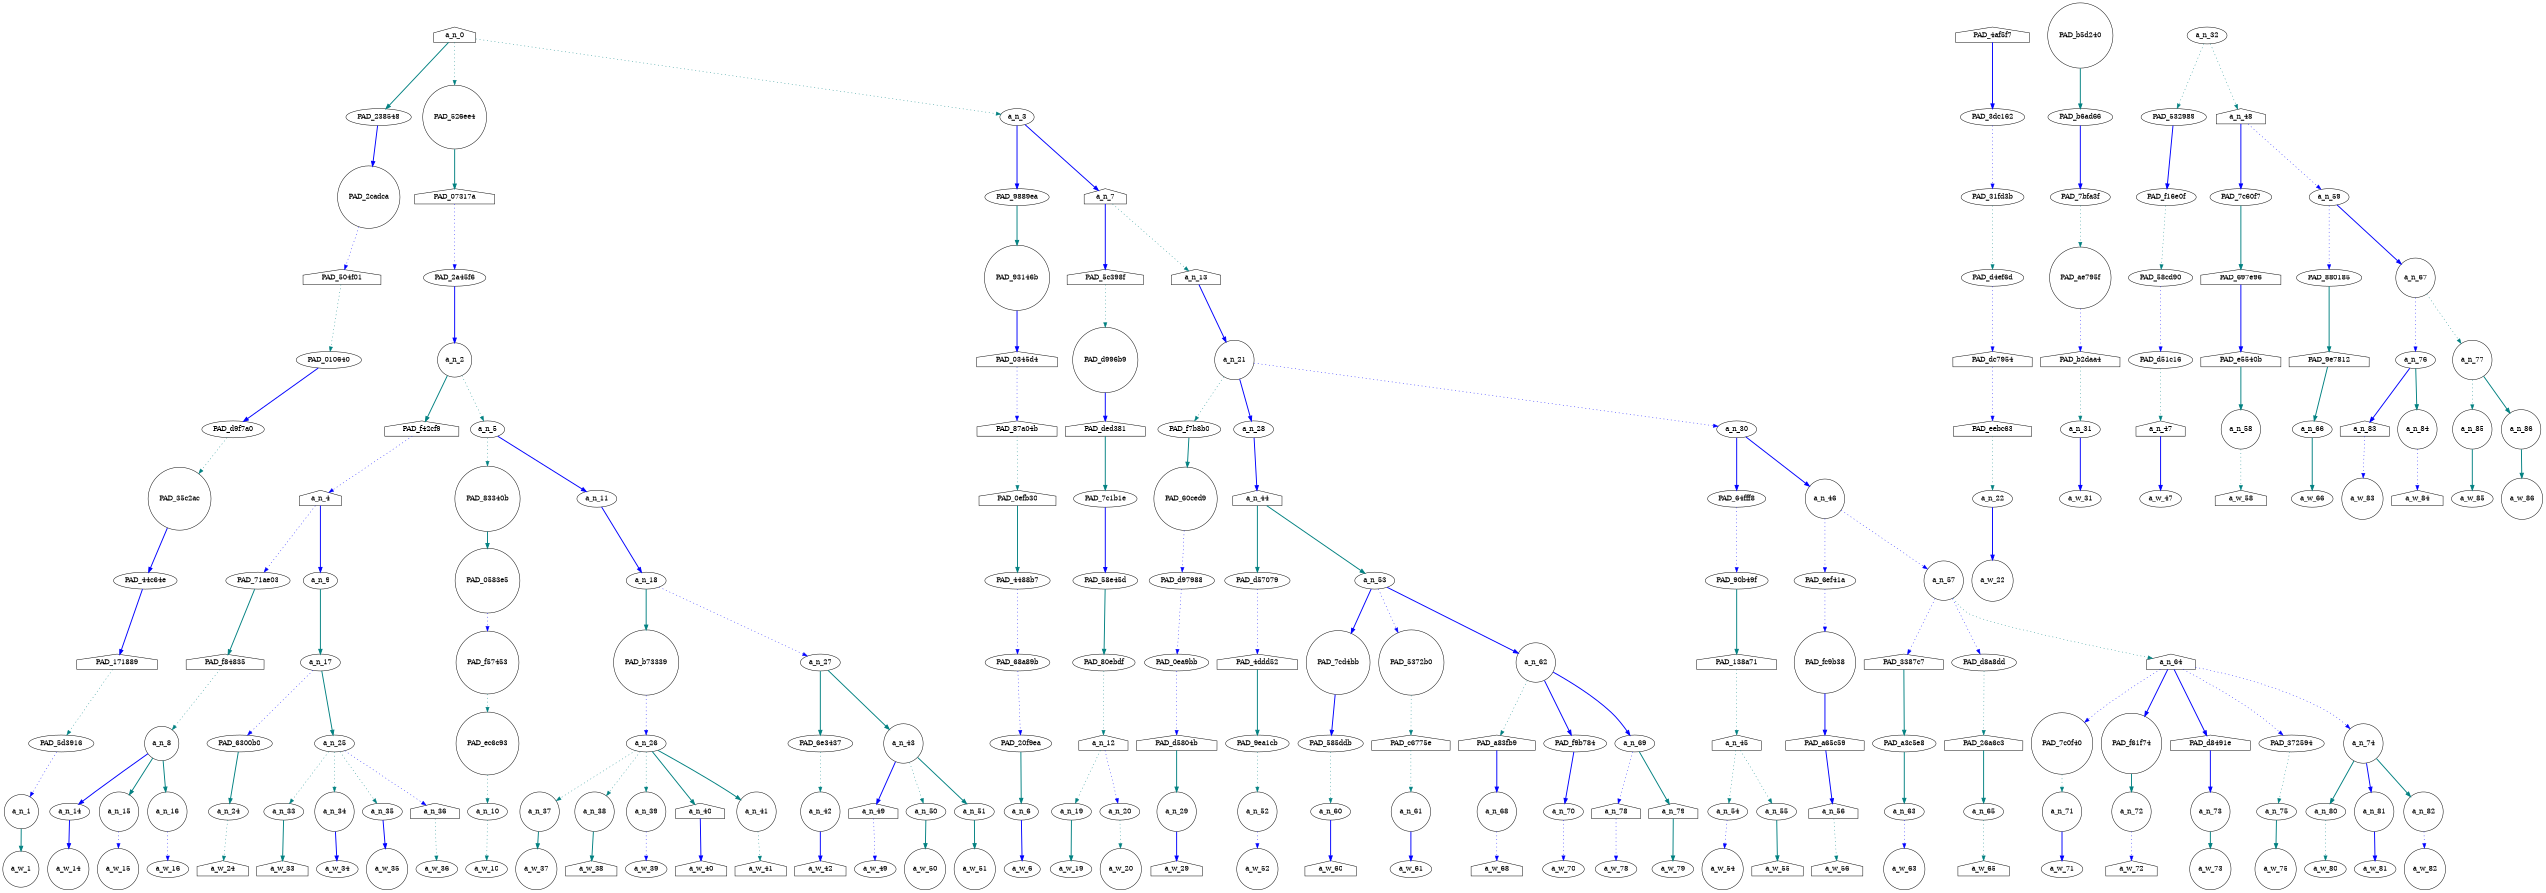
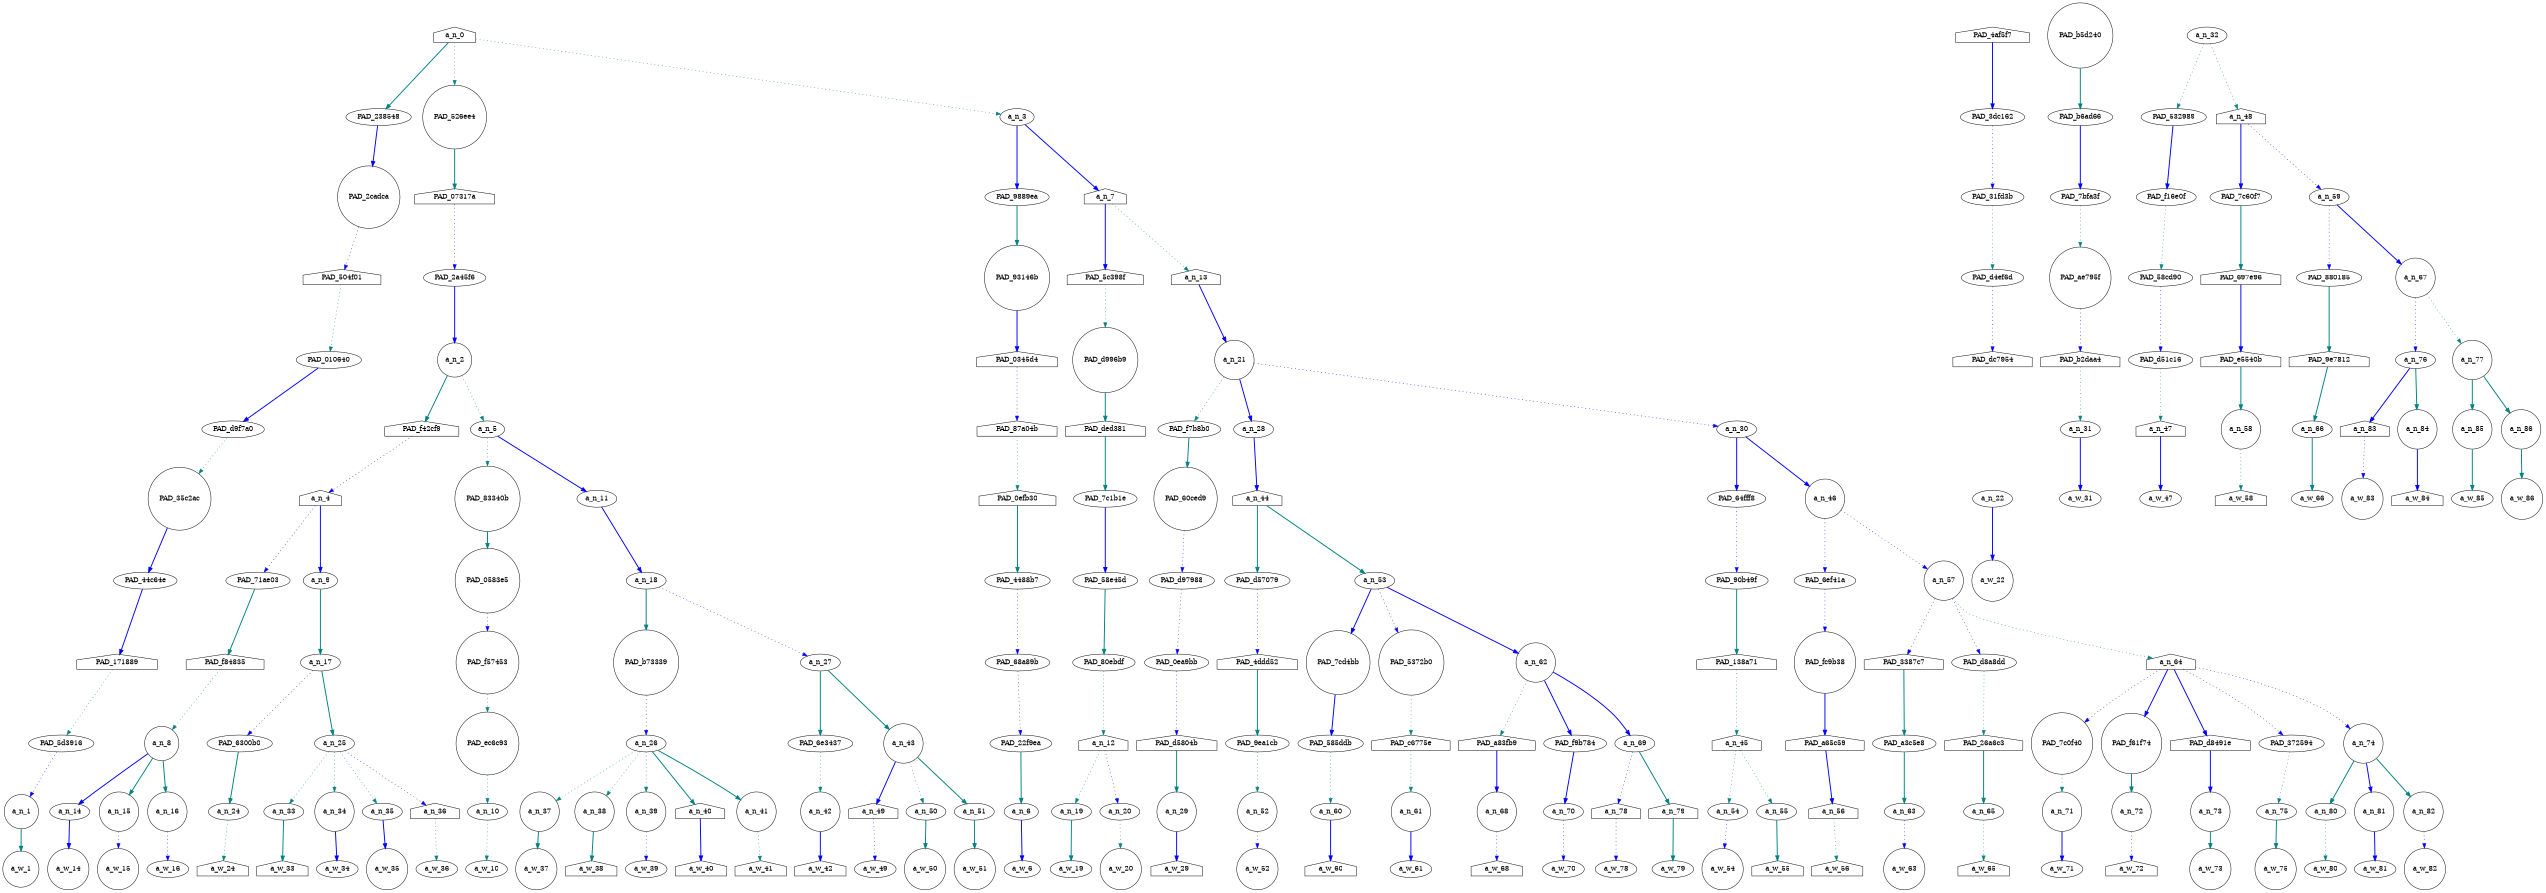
(2472, 392) -> (2472, 392)
(1105, 404) -> (1105, 404)
(1993, 429) -> none
(2417, 467) -> (2417, 467)
(1021, 743) -> (1021, 743)
